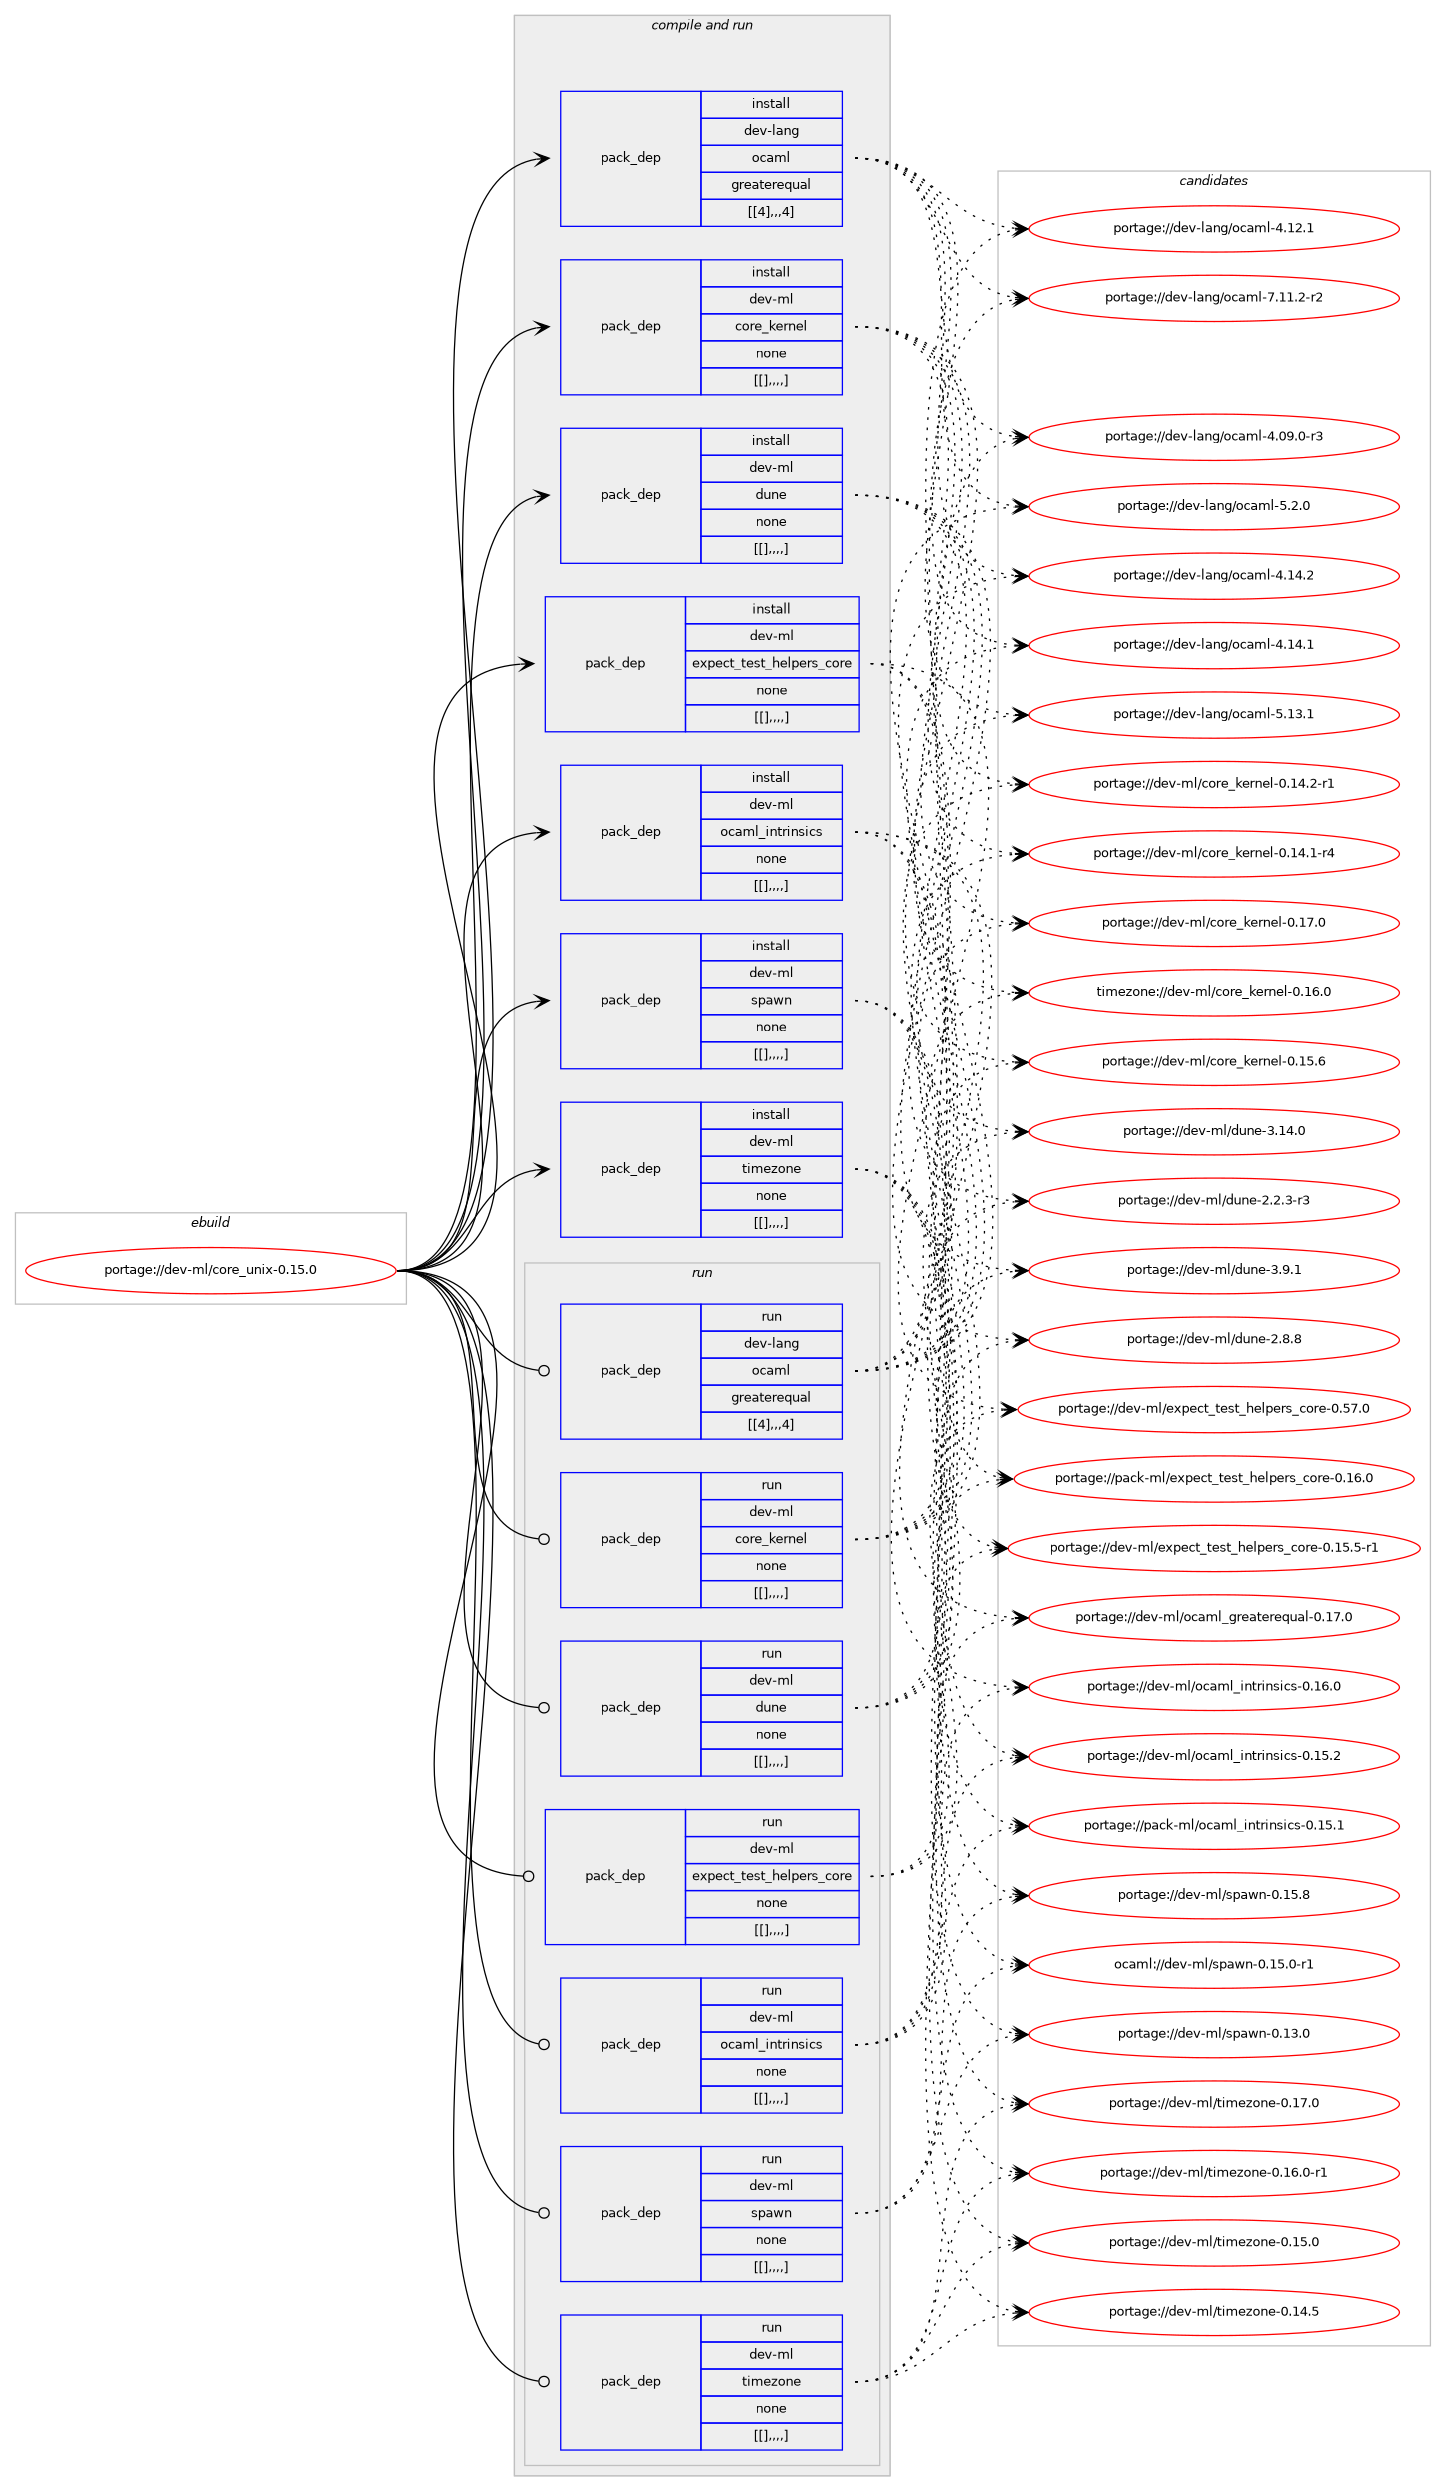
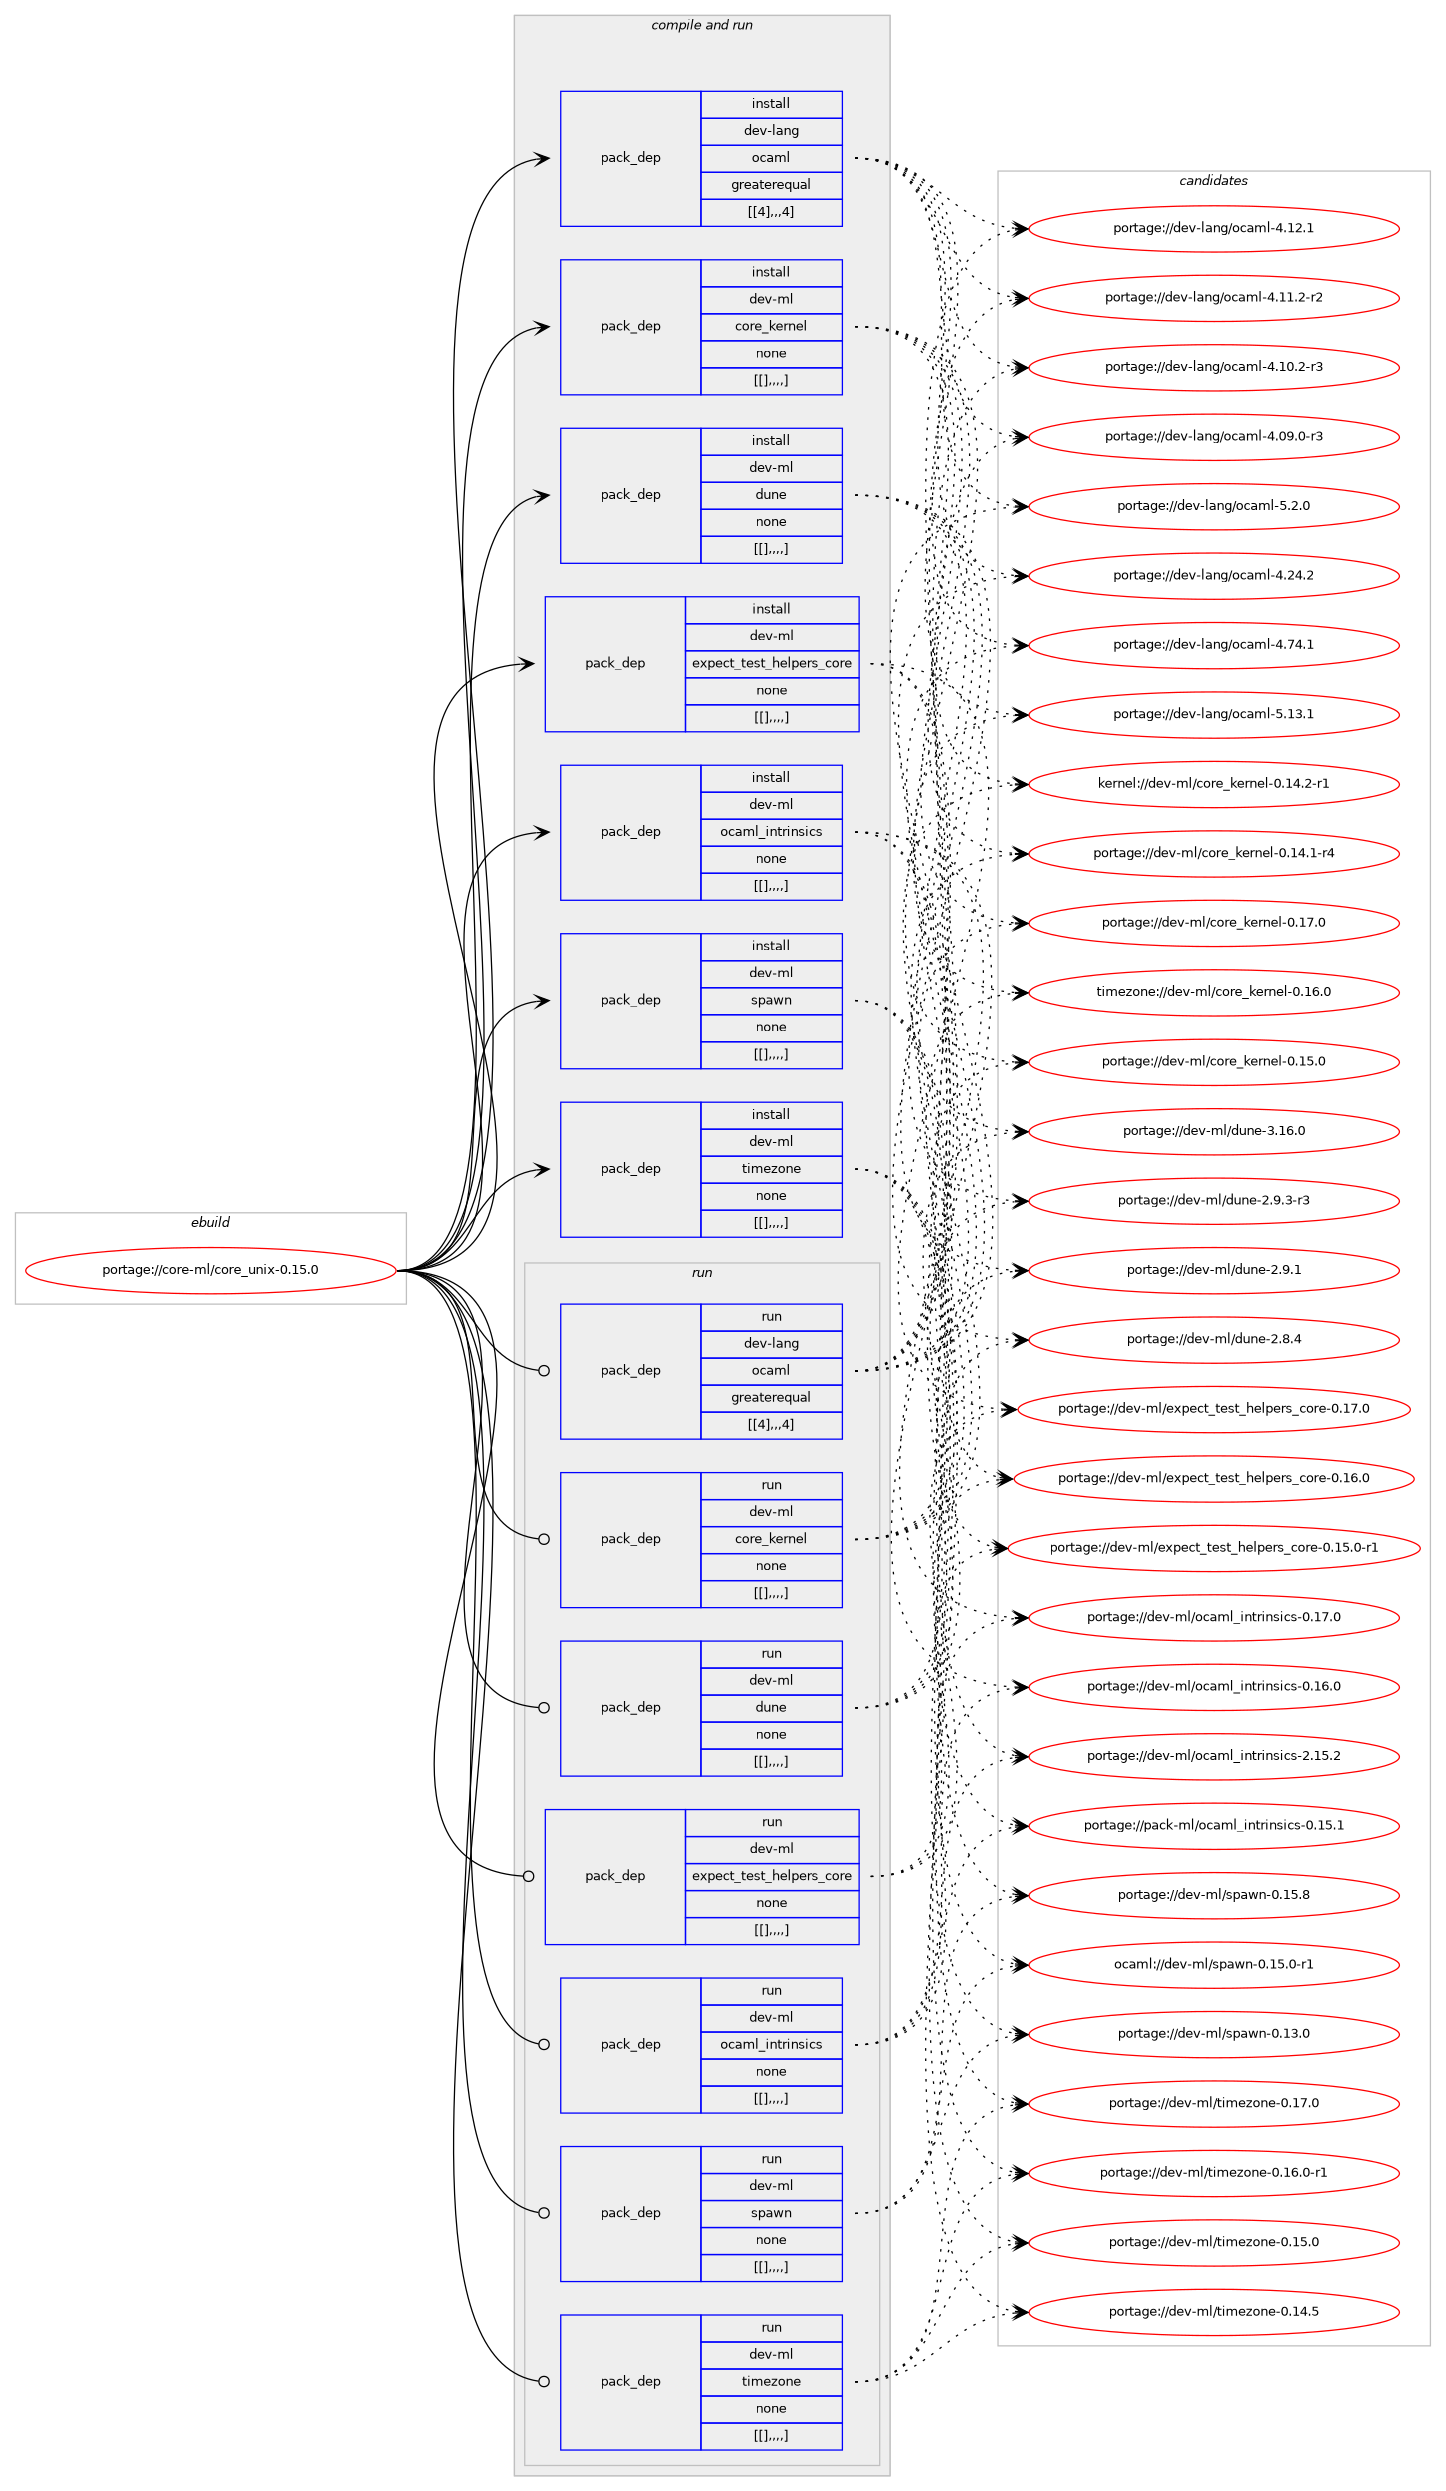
(1214, 298) -> (1214, 298)
none -> (1214, 368)
(1214, 576) -> (1214, 576)
(1214, 646) -> (1214, 646)
(1214, 785) -> (1214, 785)
(1214, 1062) -> (1214, 1062)
(1214, 1132) -> (1214, 1132)
(1214, 1201) -> (1214, 1201)
(211, 1271) -> (211, 1271)
(1214, 1271) -> (1214, 1271)
(1214, 1340) -> (1214, 1340)
(1214, 1410) -> (1214, 1410)
(1214, 1479) -> (1214, 1479)
(1214, 1548) -> (1214, 1548)
(1214, 1618) -> (1214, 1618)
(1214, 1757) -> (1214, 1757)
